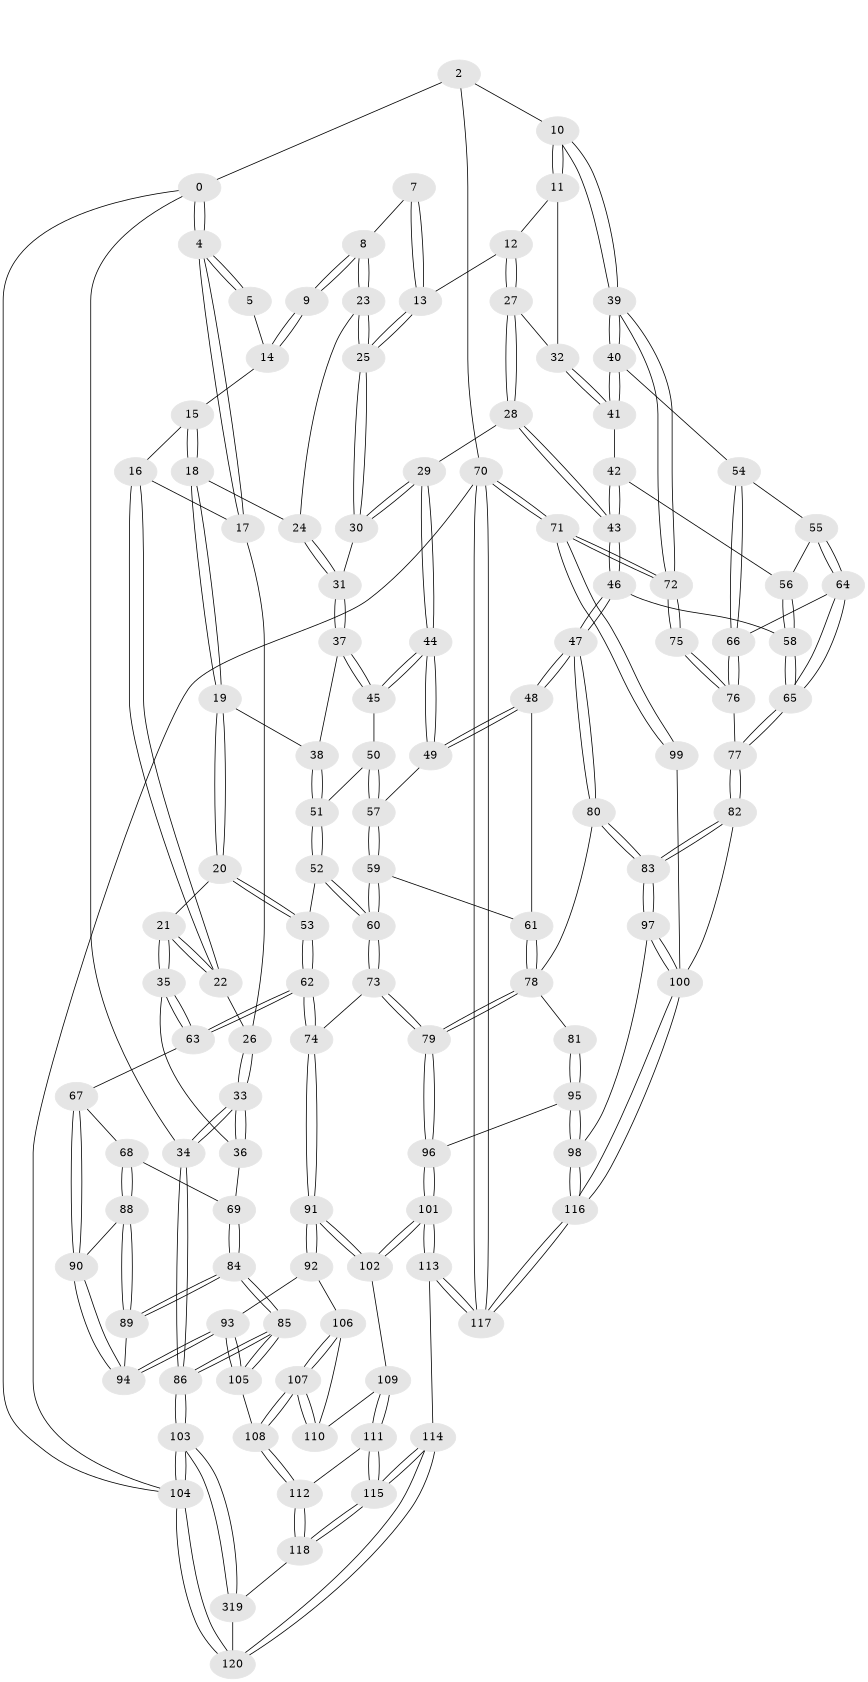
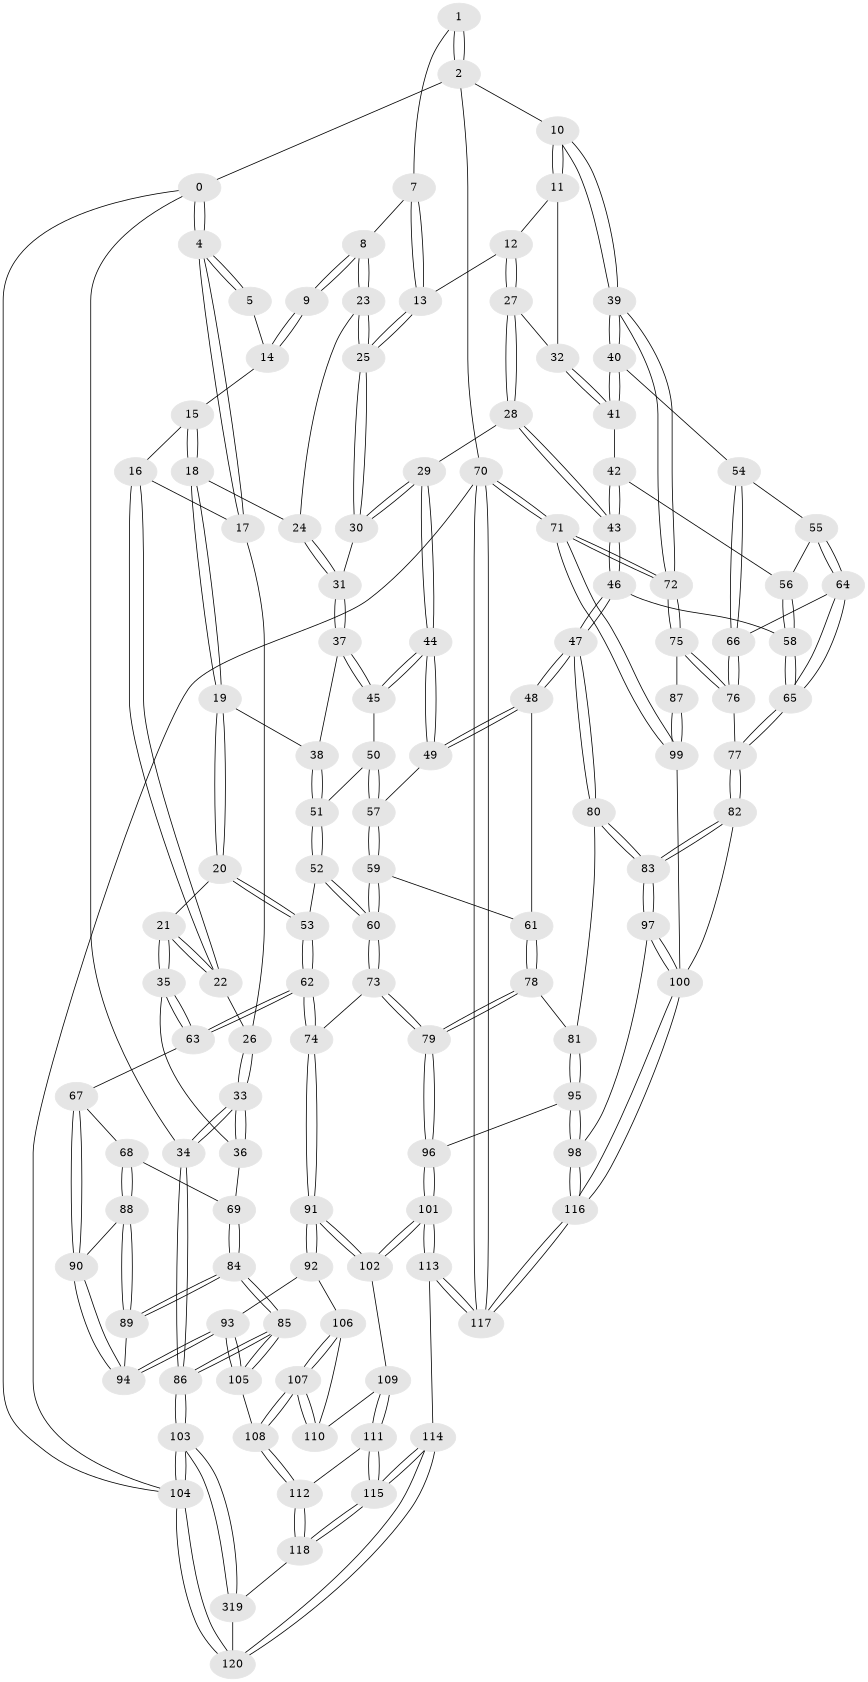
none -> (459, 17)
none -> (677, 699)
(575, 901) -> (590, 927)
